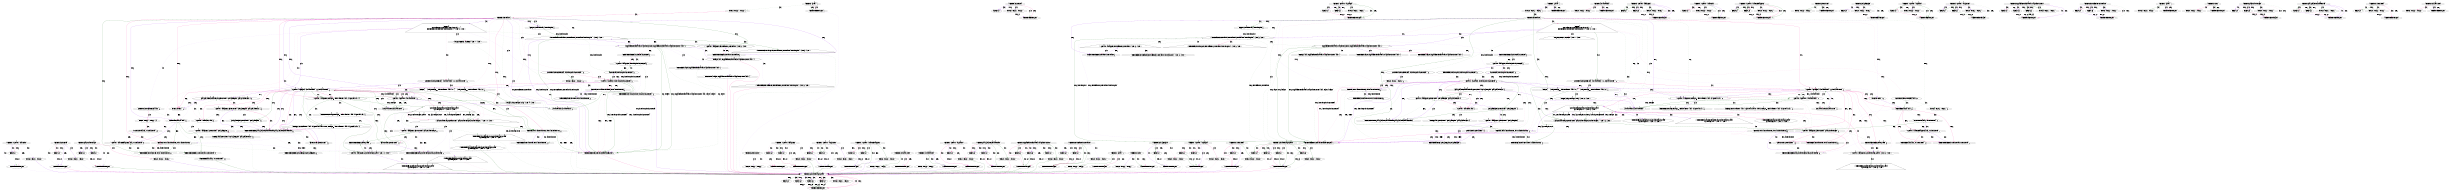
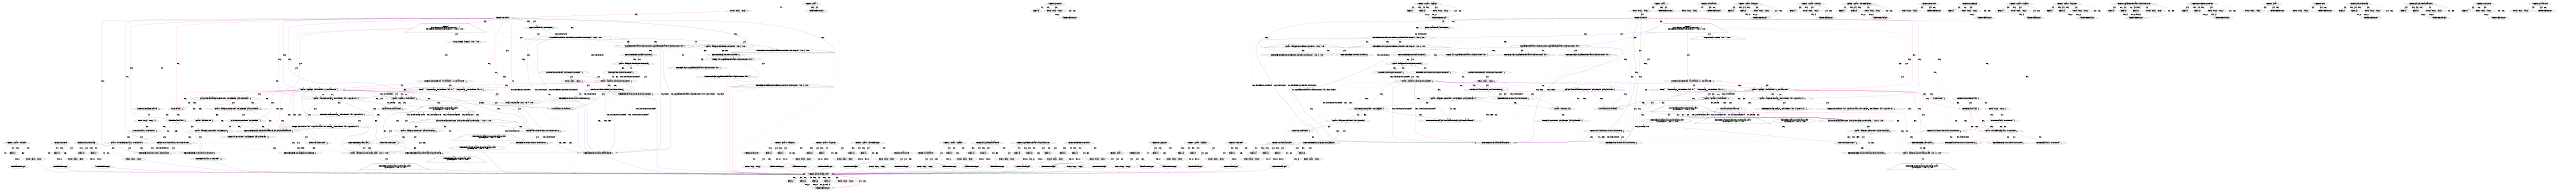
(1575, 99) -> none
